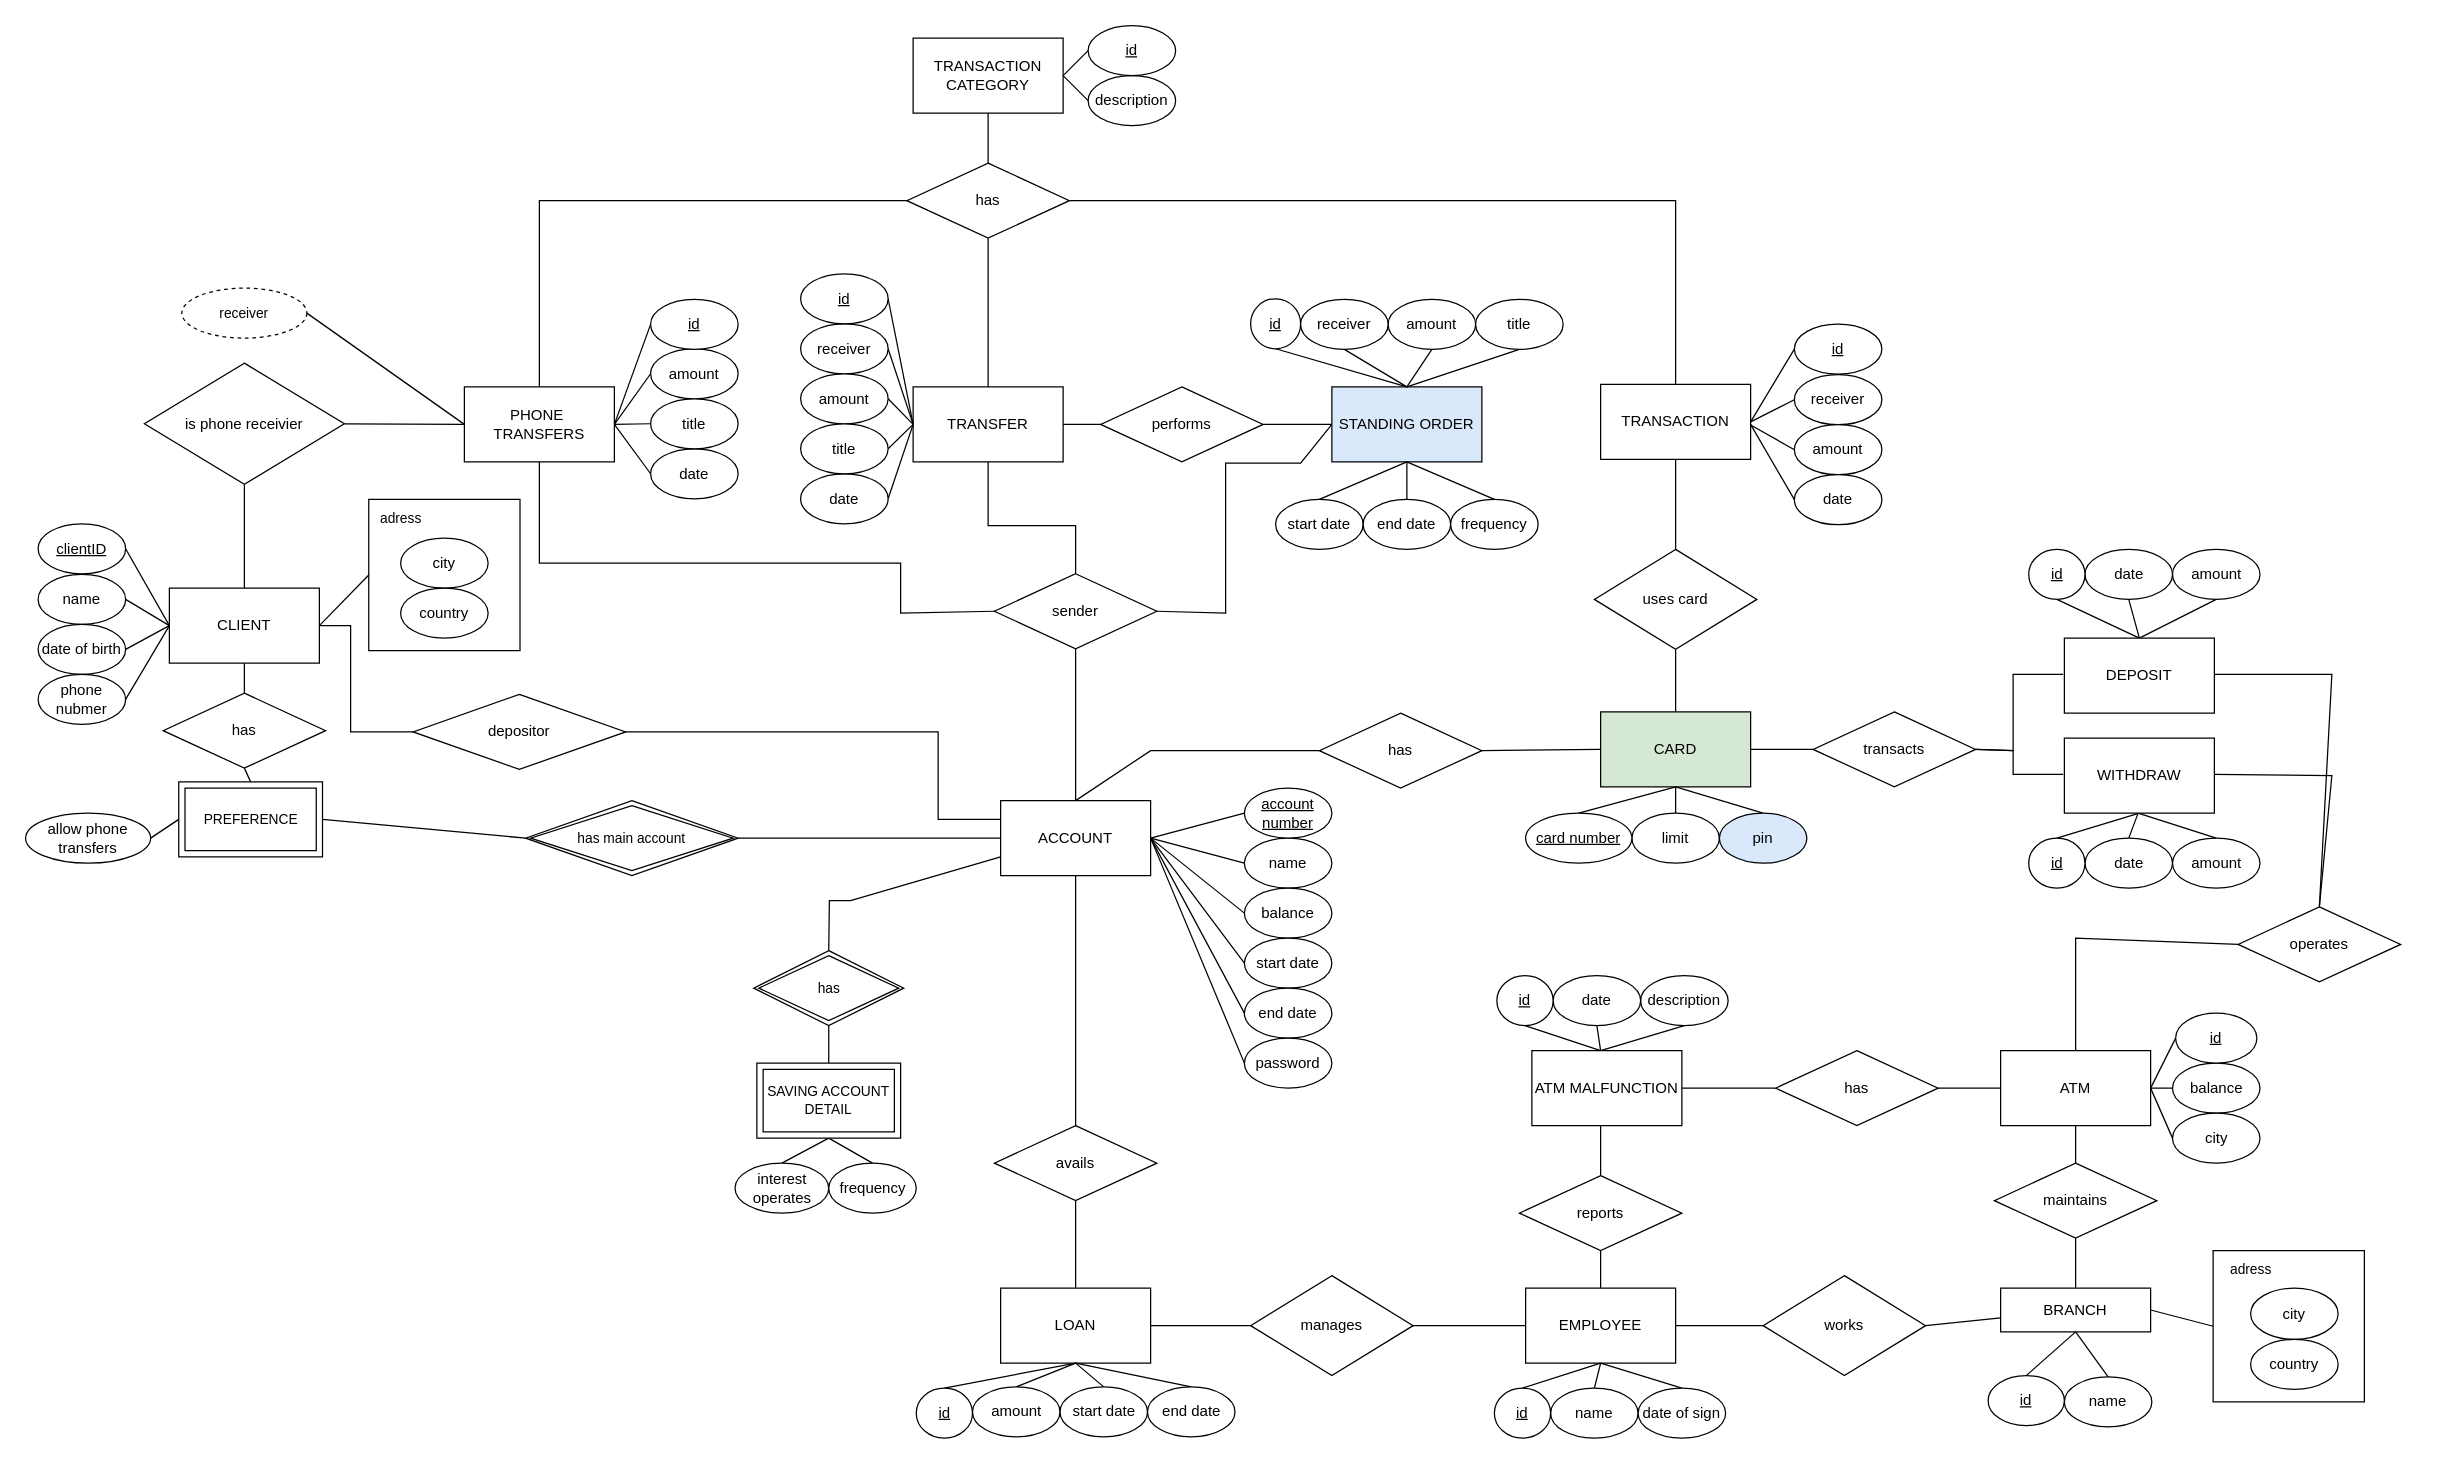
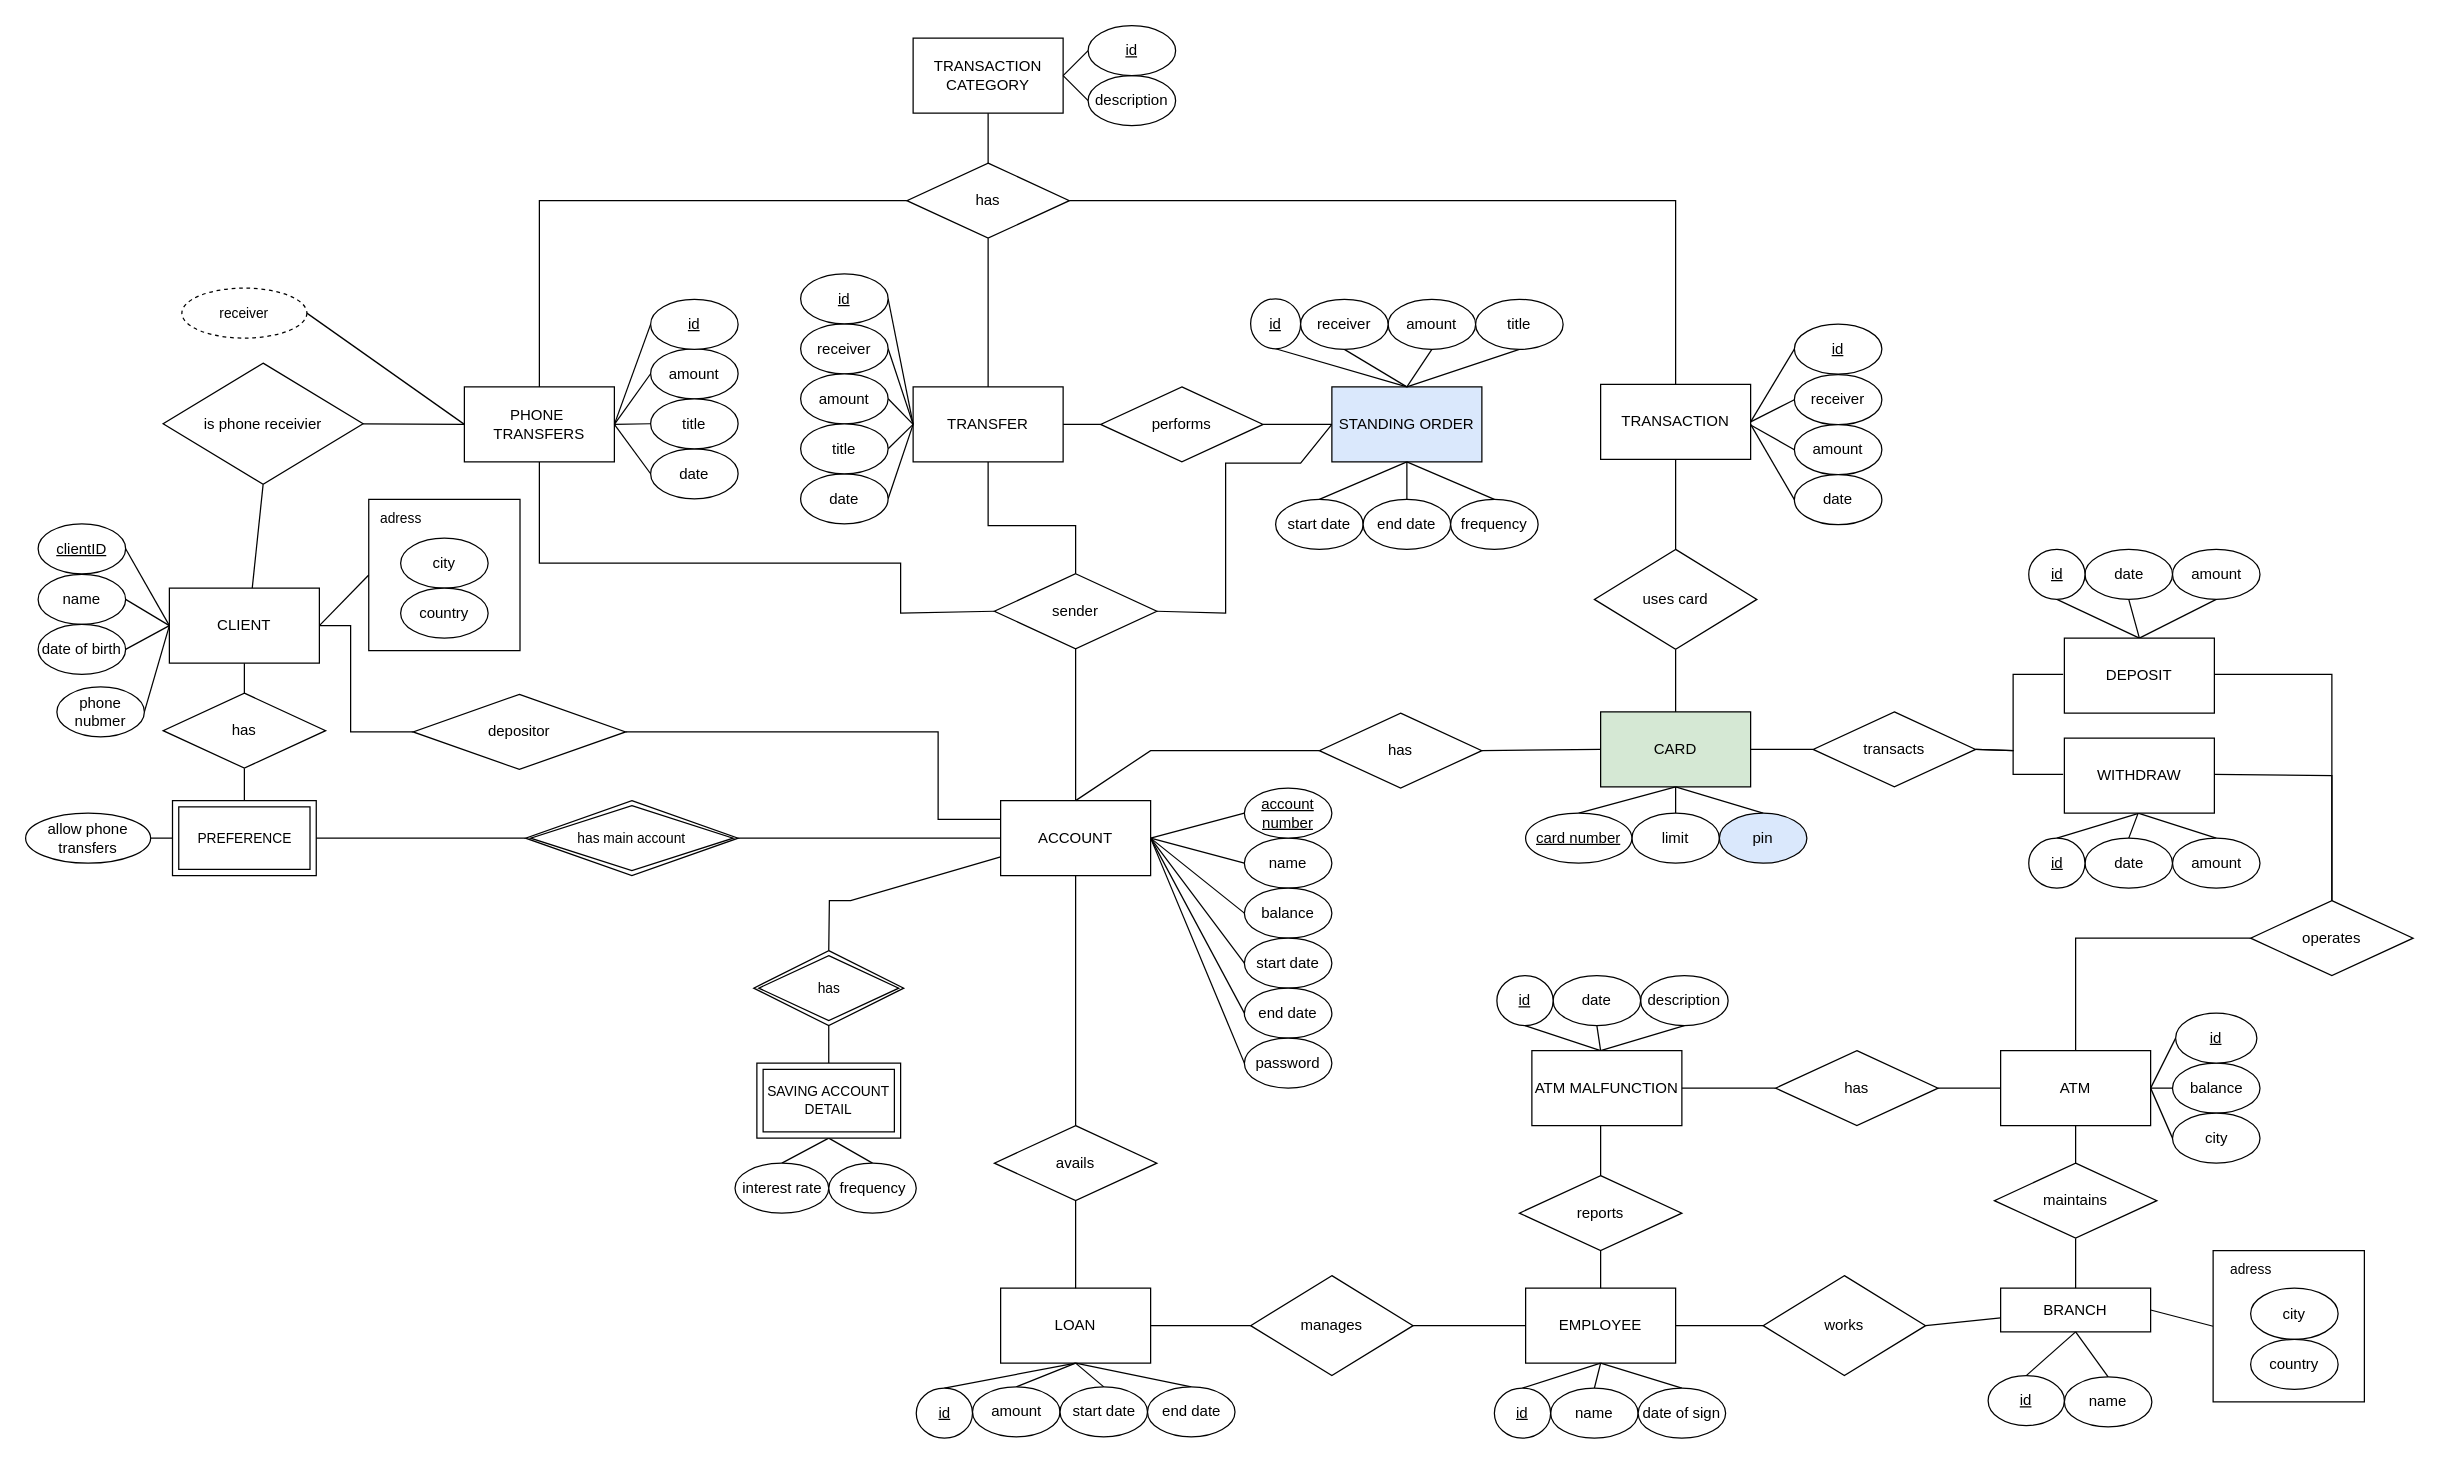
(244, 424) -> (263, 424)
(82, 699) -> (101, 712)
(251, 819) -> (244, 838)
(2319, 944) -> (2332, 938)
(783, 1188) -> (783, 1188)
